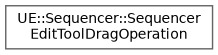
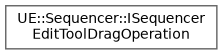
(109, 27) -> (111, 27)
